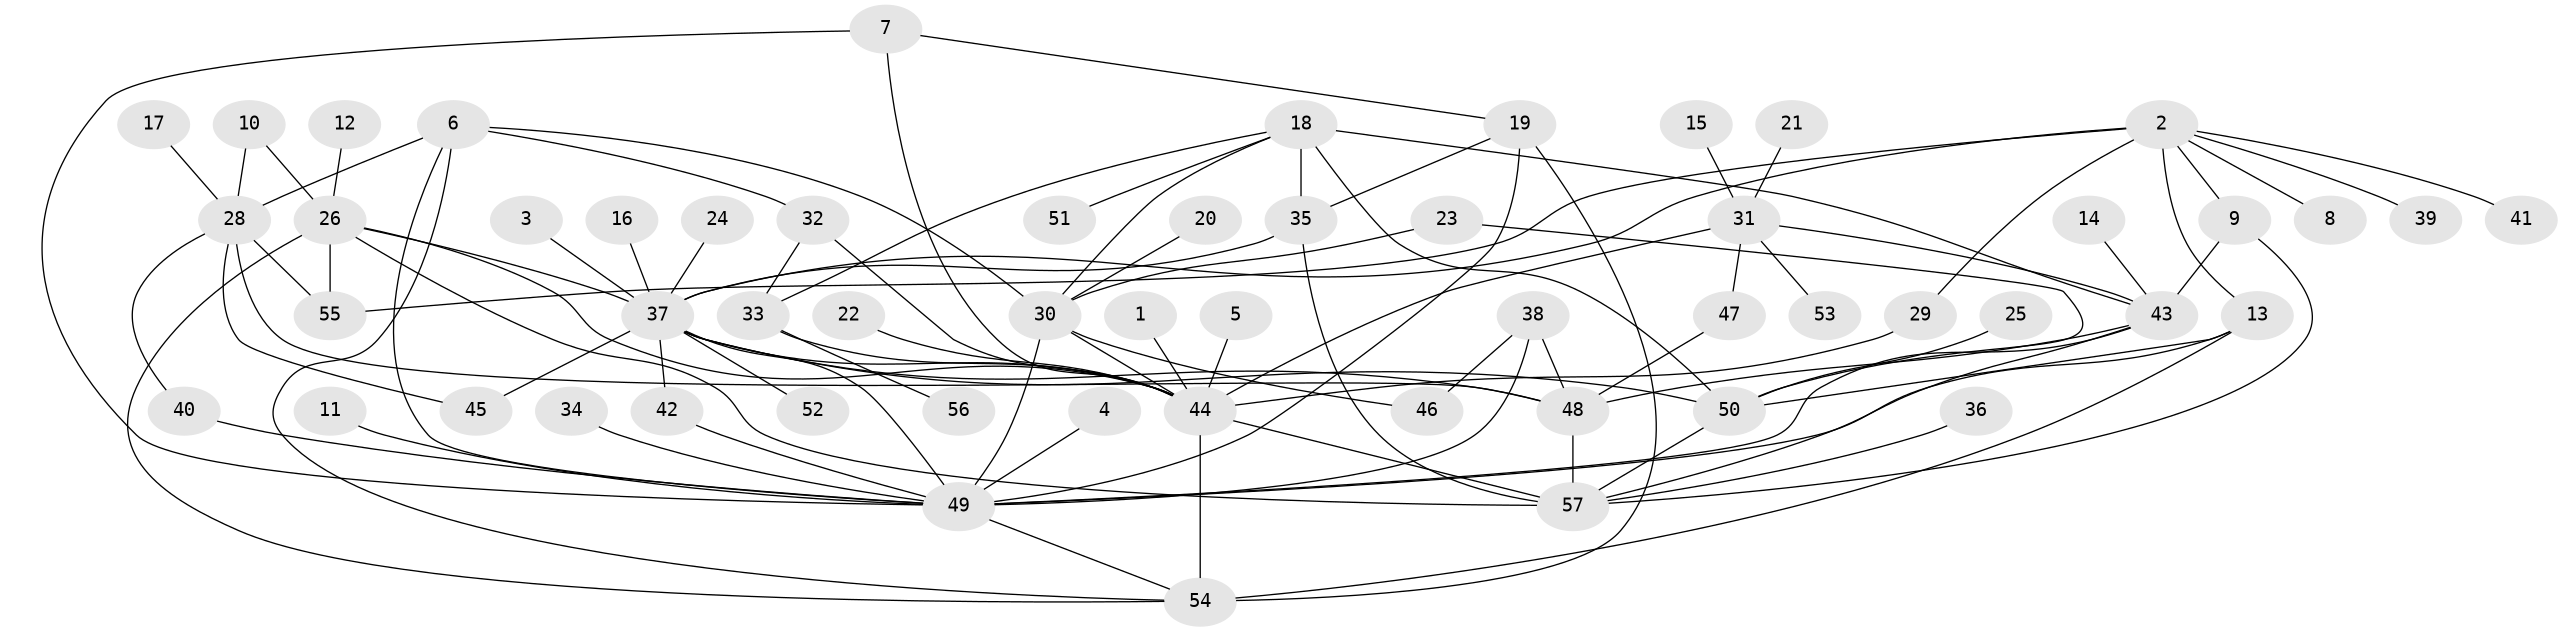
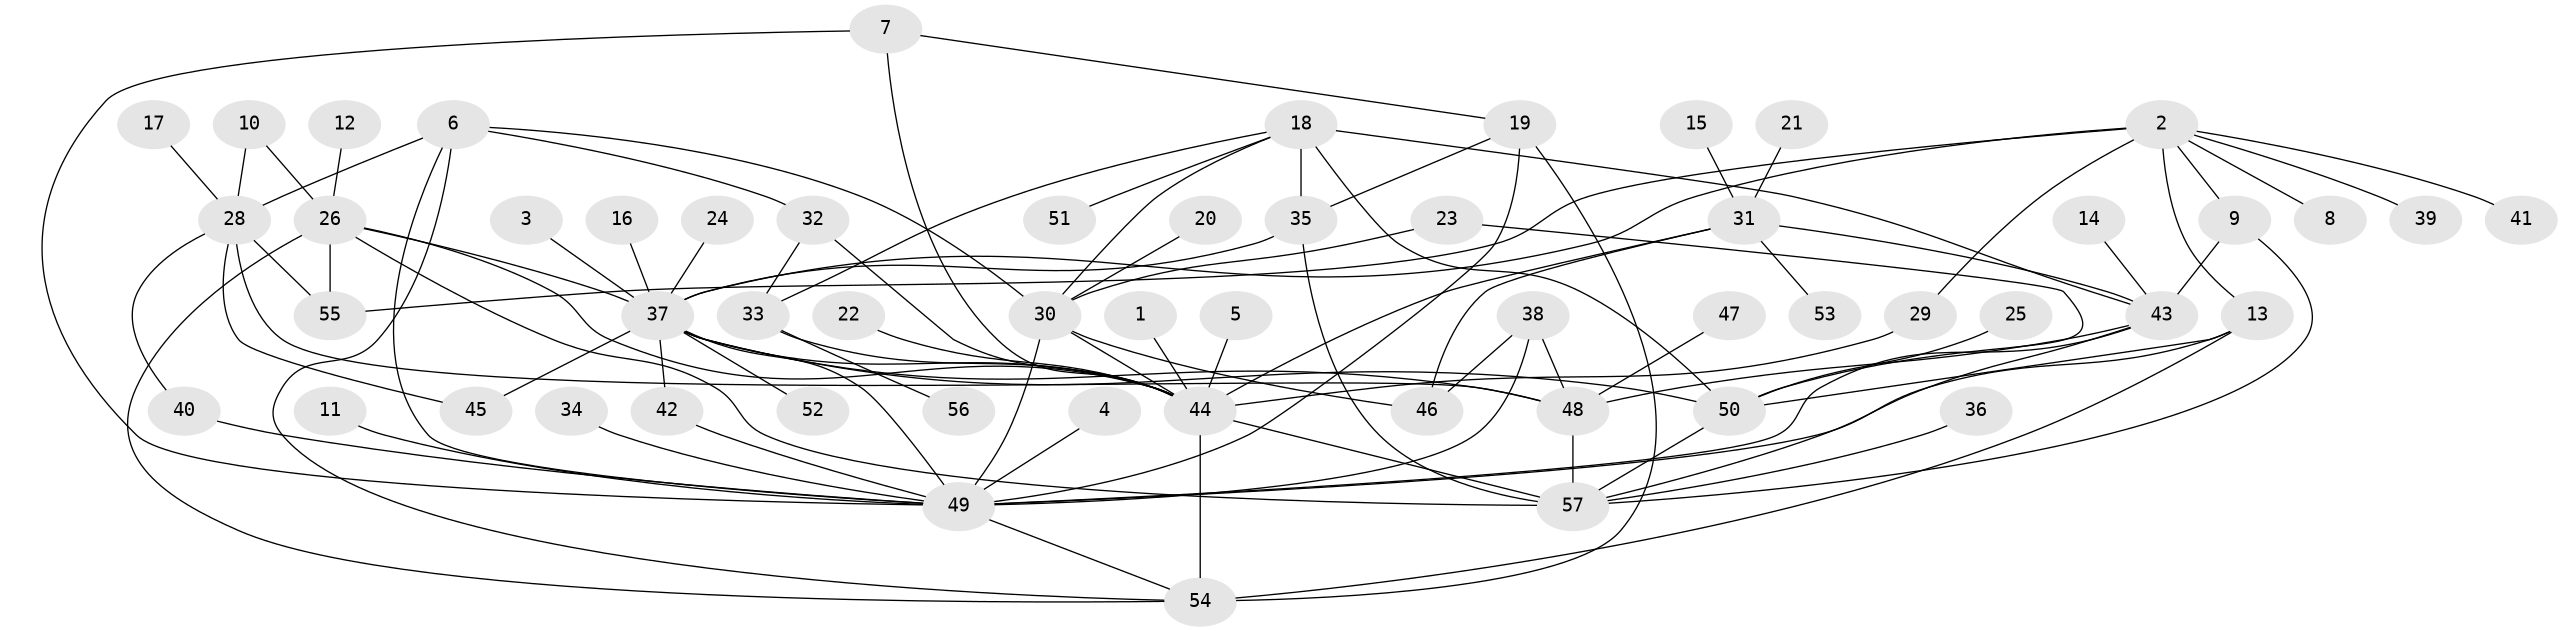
(1737, 268) -> (1494, 287)
